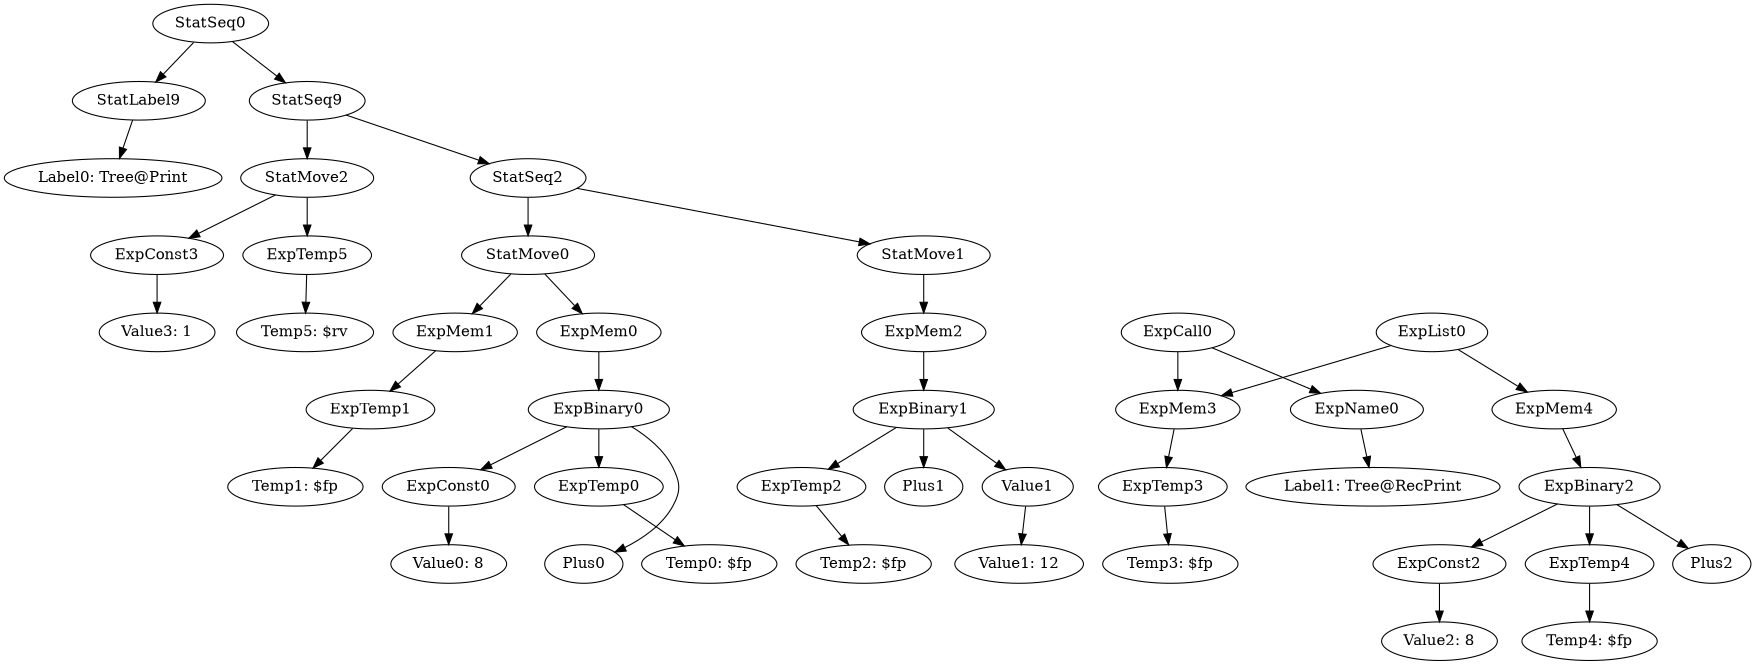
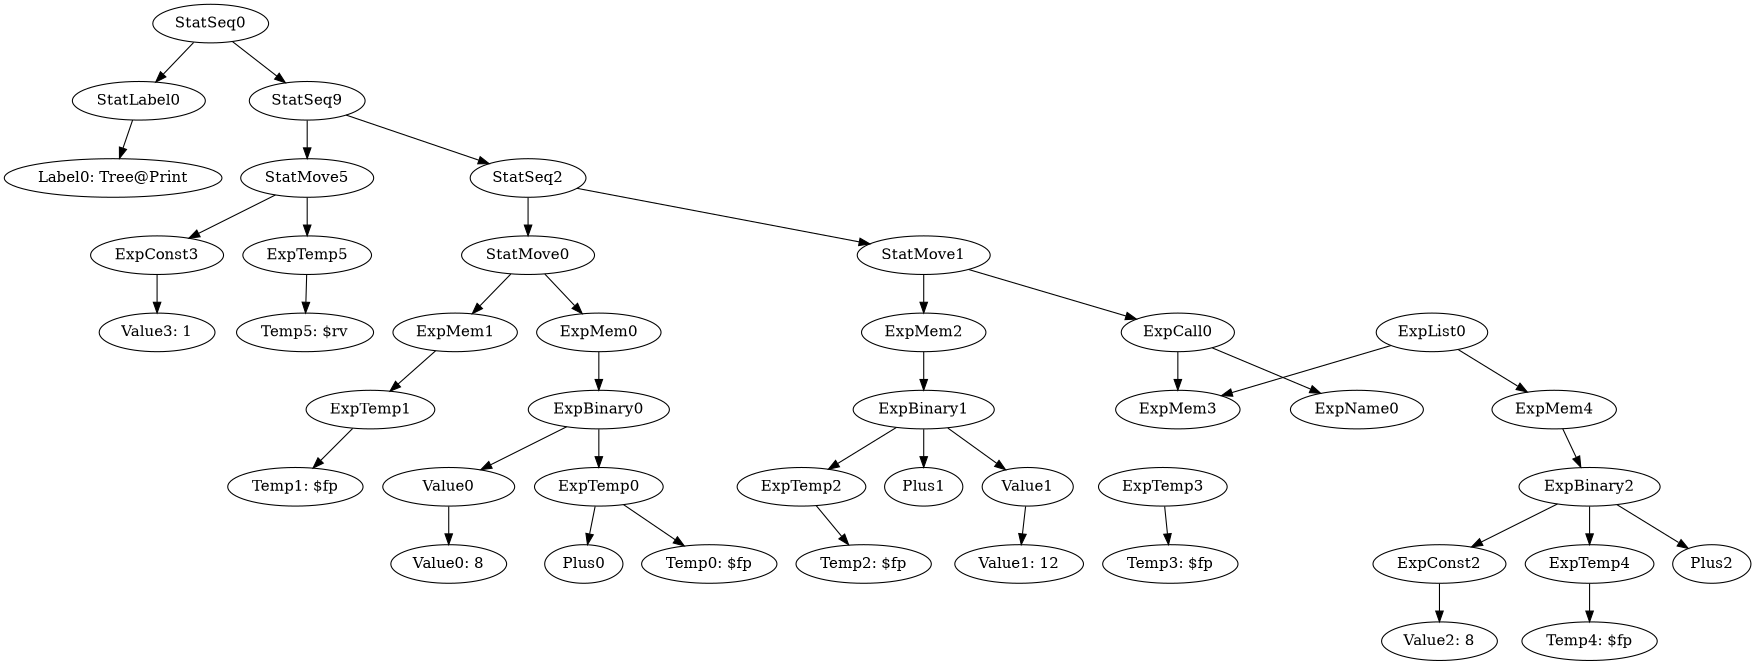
(139, 101) -> (139, 101)
(307, 178) -> (307, 178)
none -> (1047, 293)
(1171, 443) -> none
(449, 487) -> (449, 487)
(1373, 487) -> none
(679, 490) -> (592, 520)
